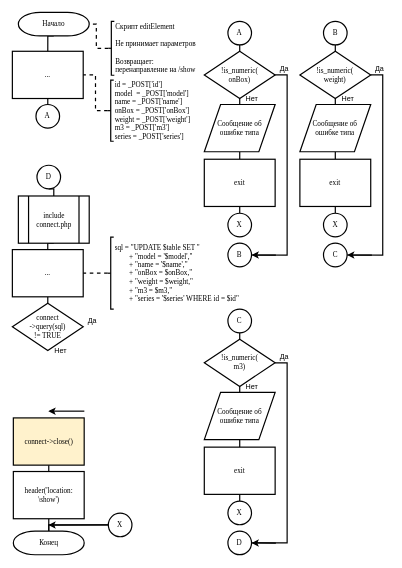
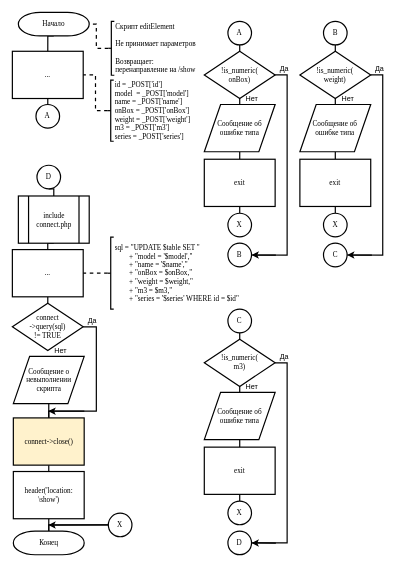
none -> (96, 368)
none -> (49, 380)
none -> (49, 406)
